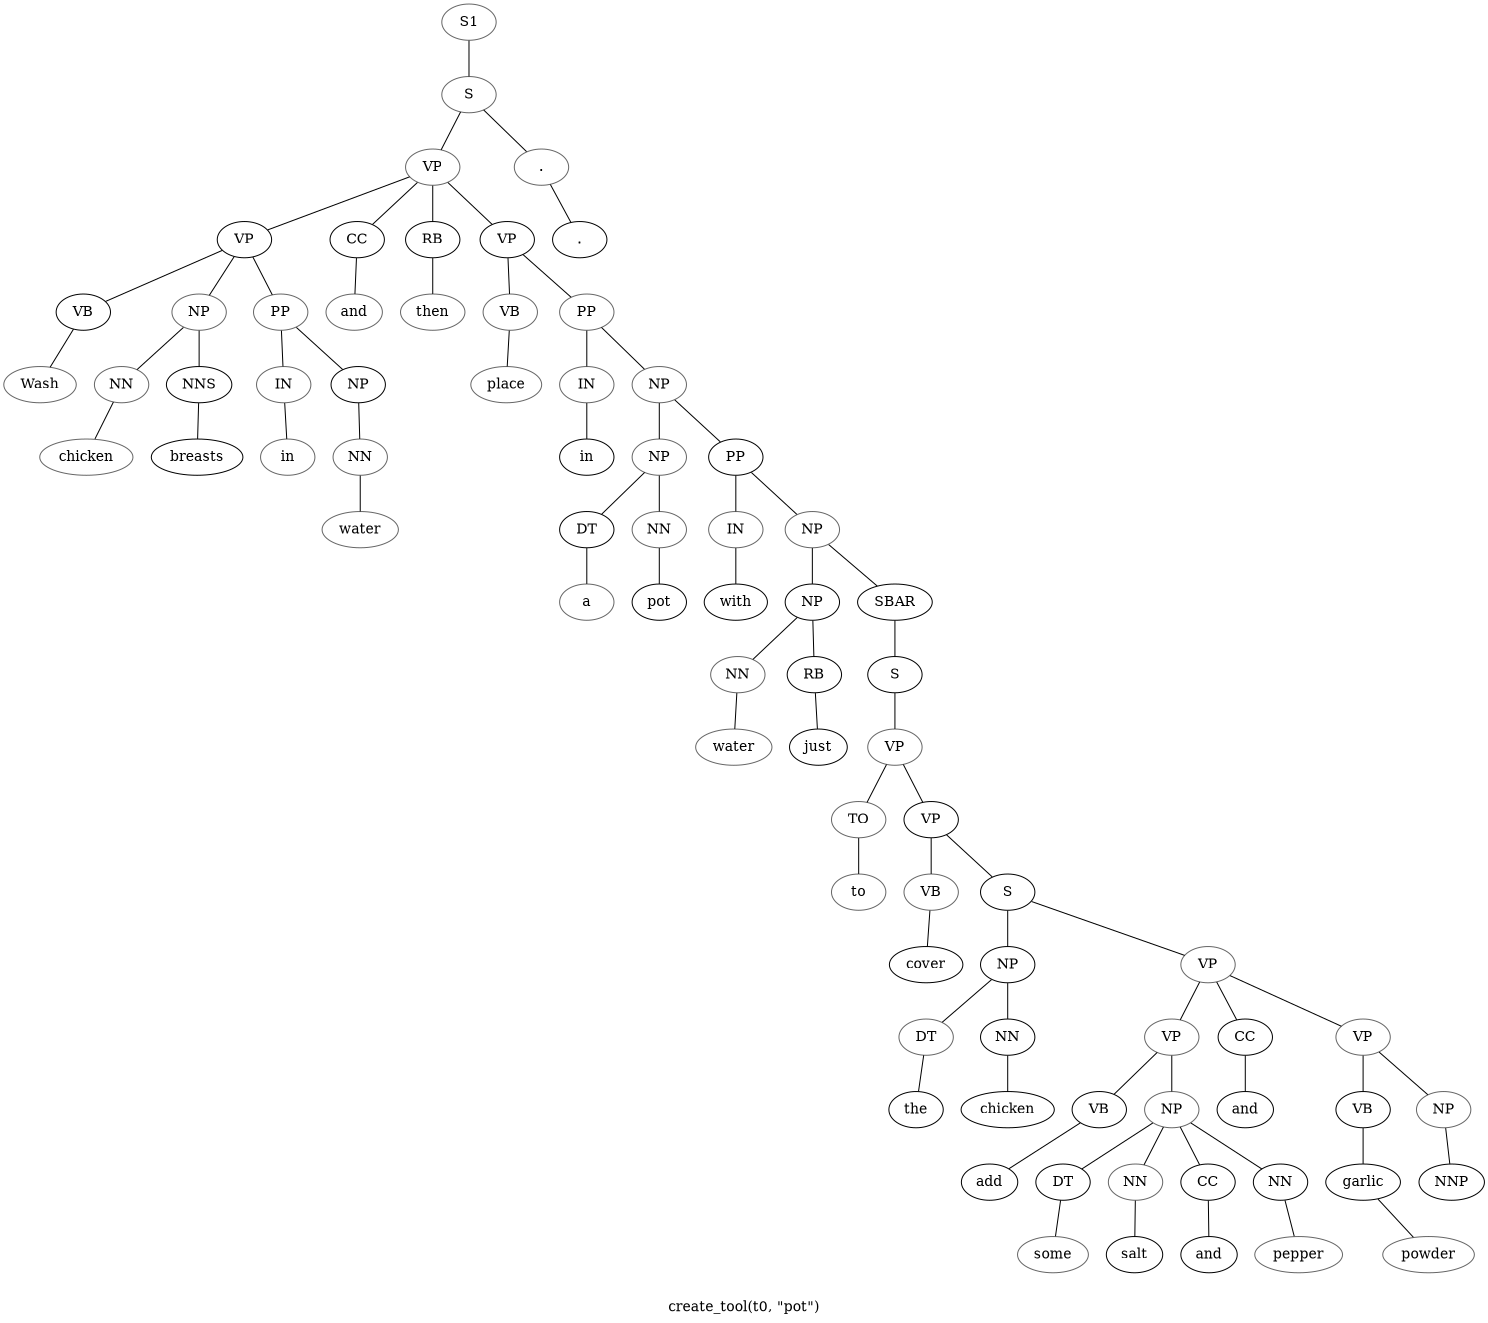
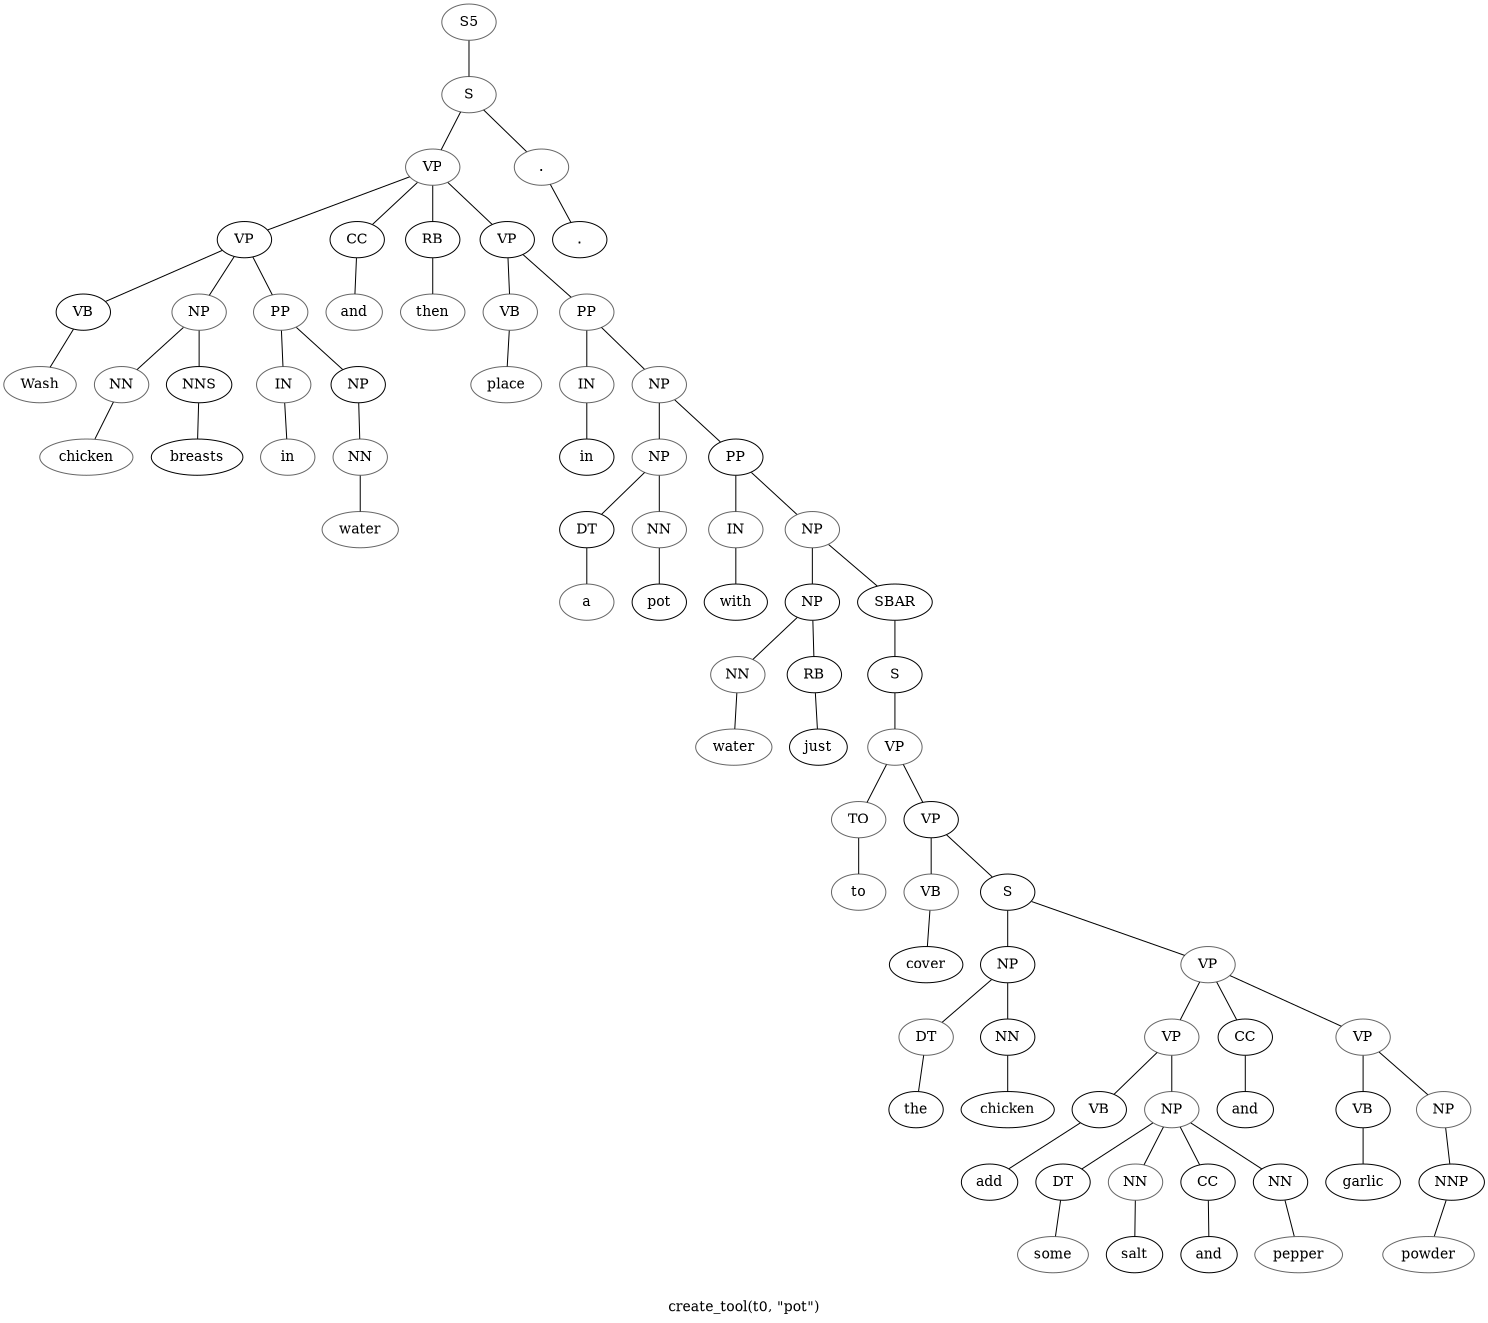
(469, 22) -> (469, 22)
(1396, 1218) -> (1440, 1218)
